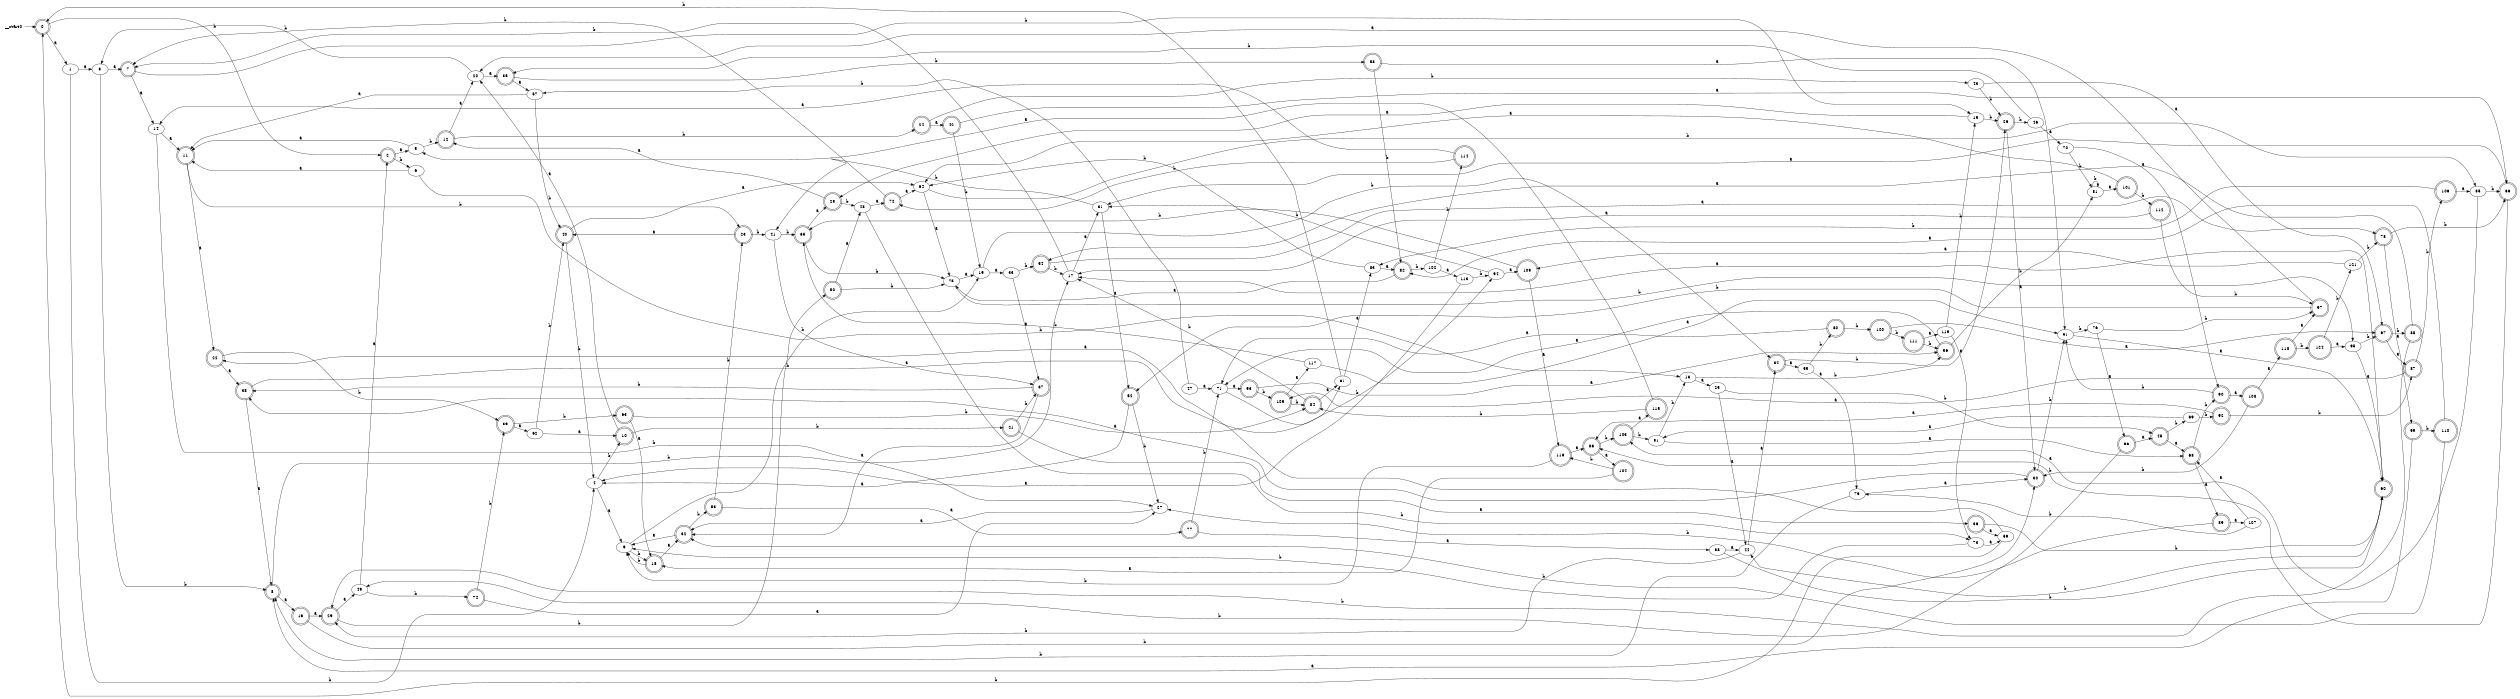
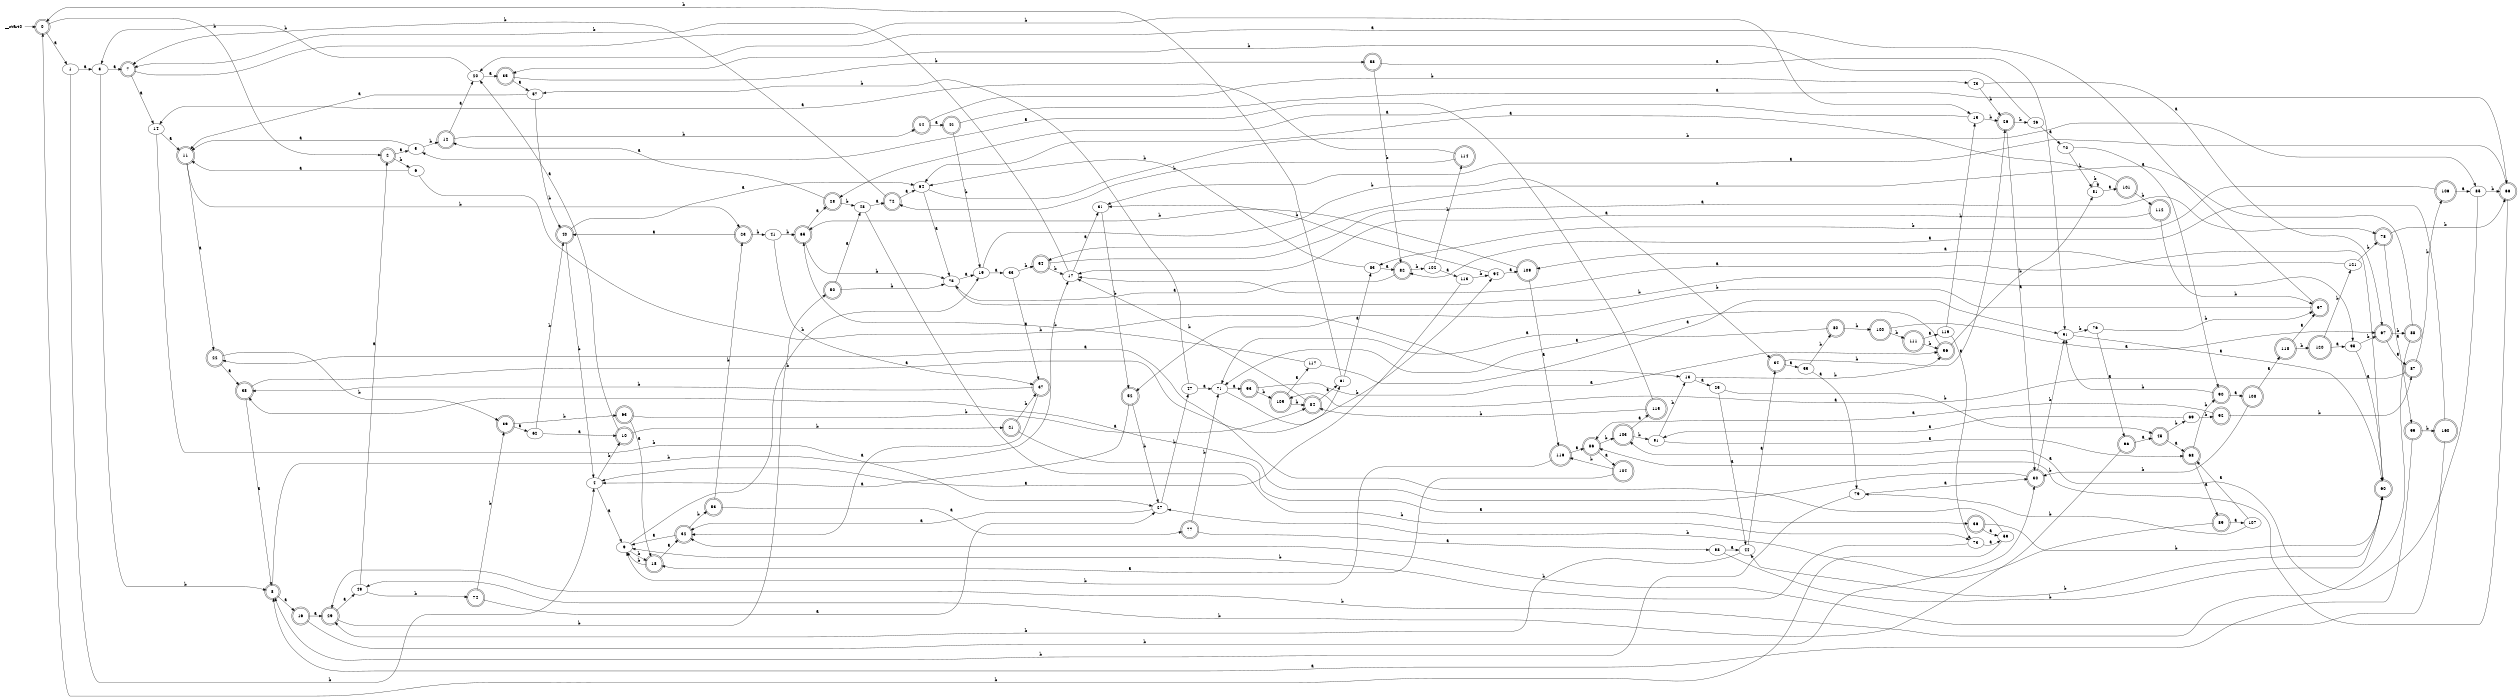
(908, 173) -> none
(1115, 294) -> (1115, 294)
(2320, 348) -> (2320, 348)
(2446, 431) -> (2446, 431)
none -> (1174, 450)
